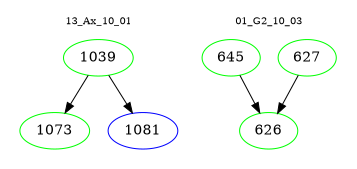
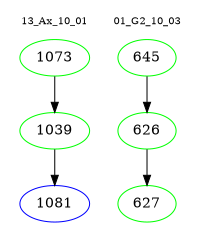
(79, 90) -> (55, 89)
(290, 90) -> (147, 162)
